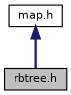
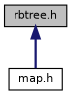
(36, 53) -> (36, 53)
